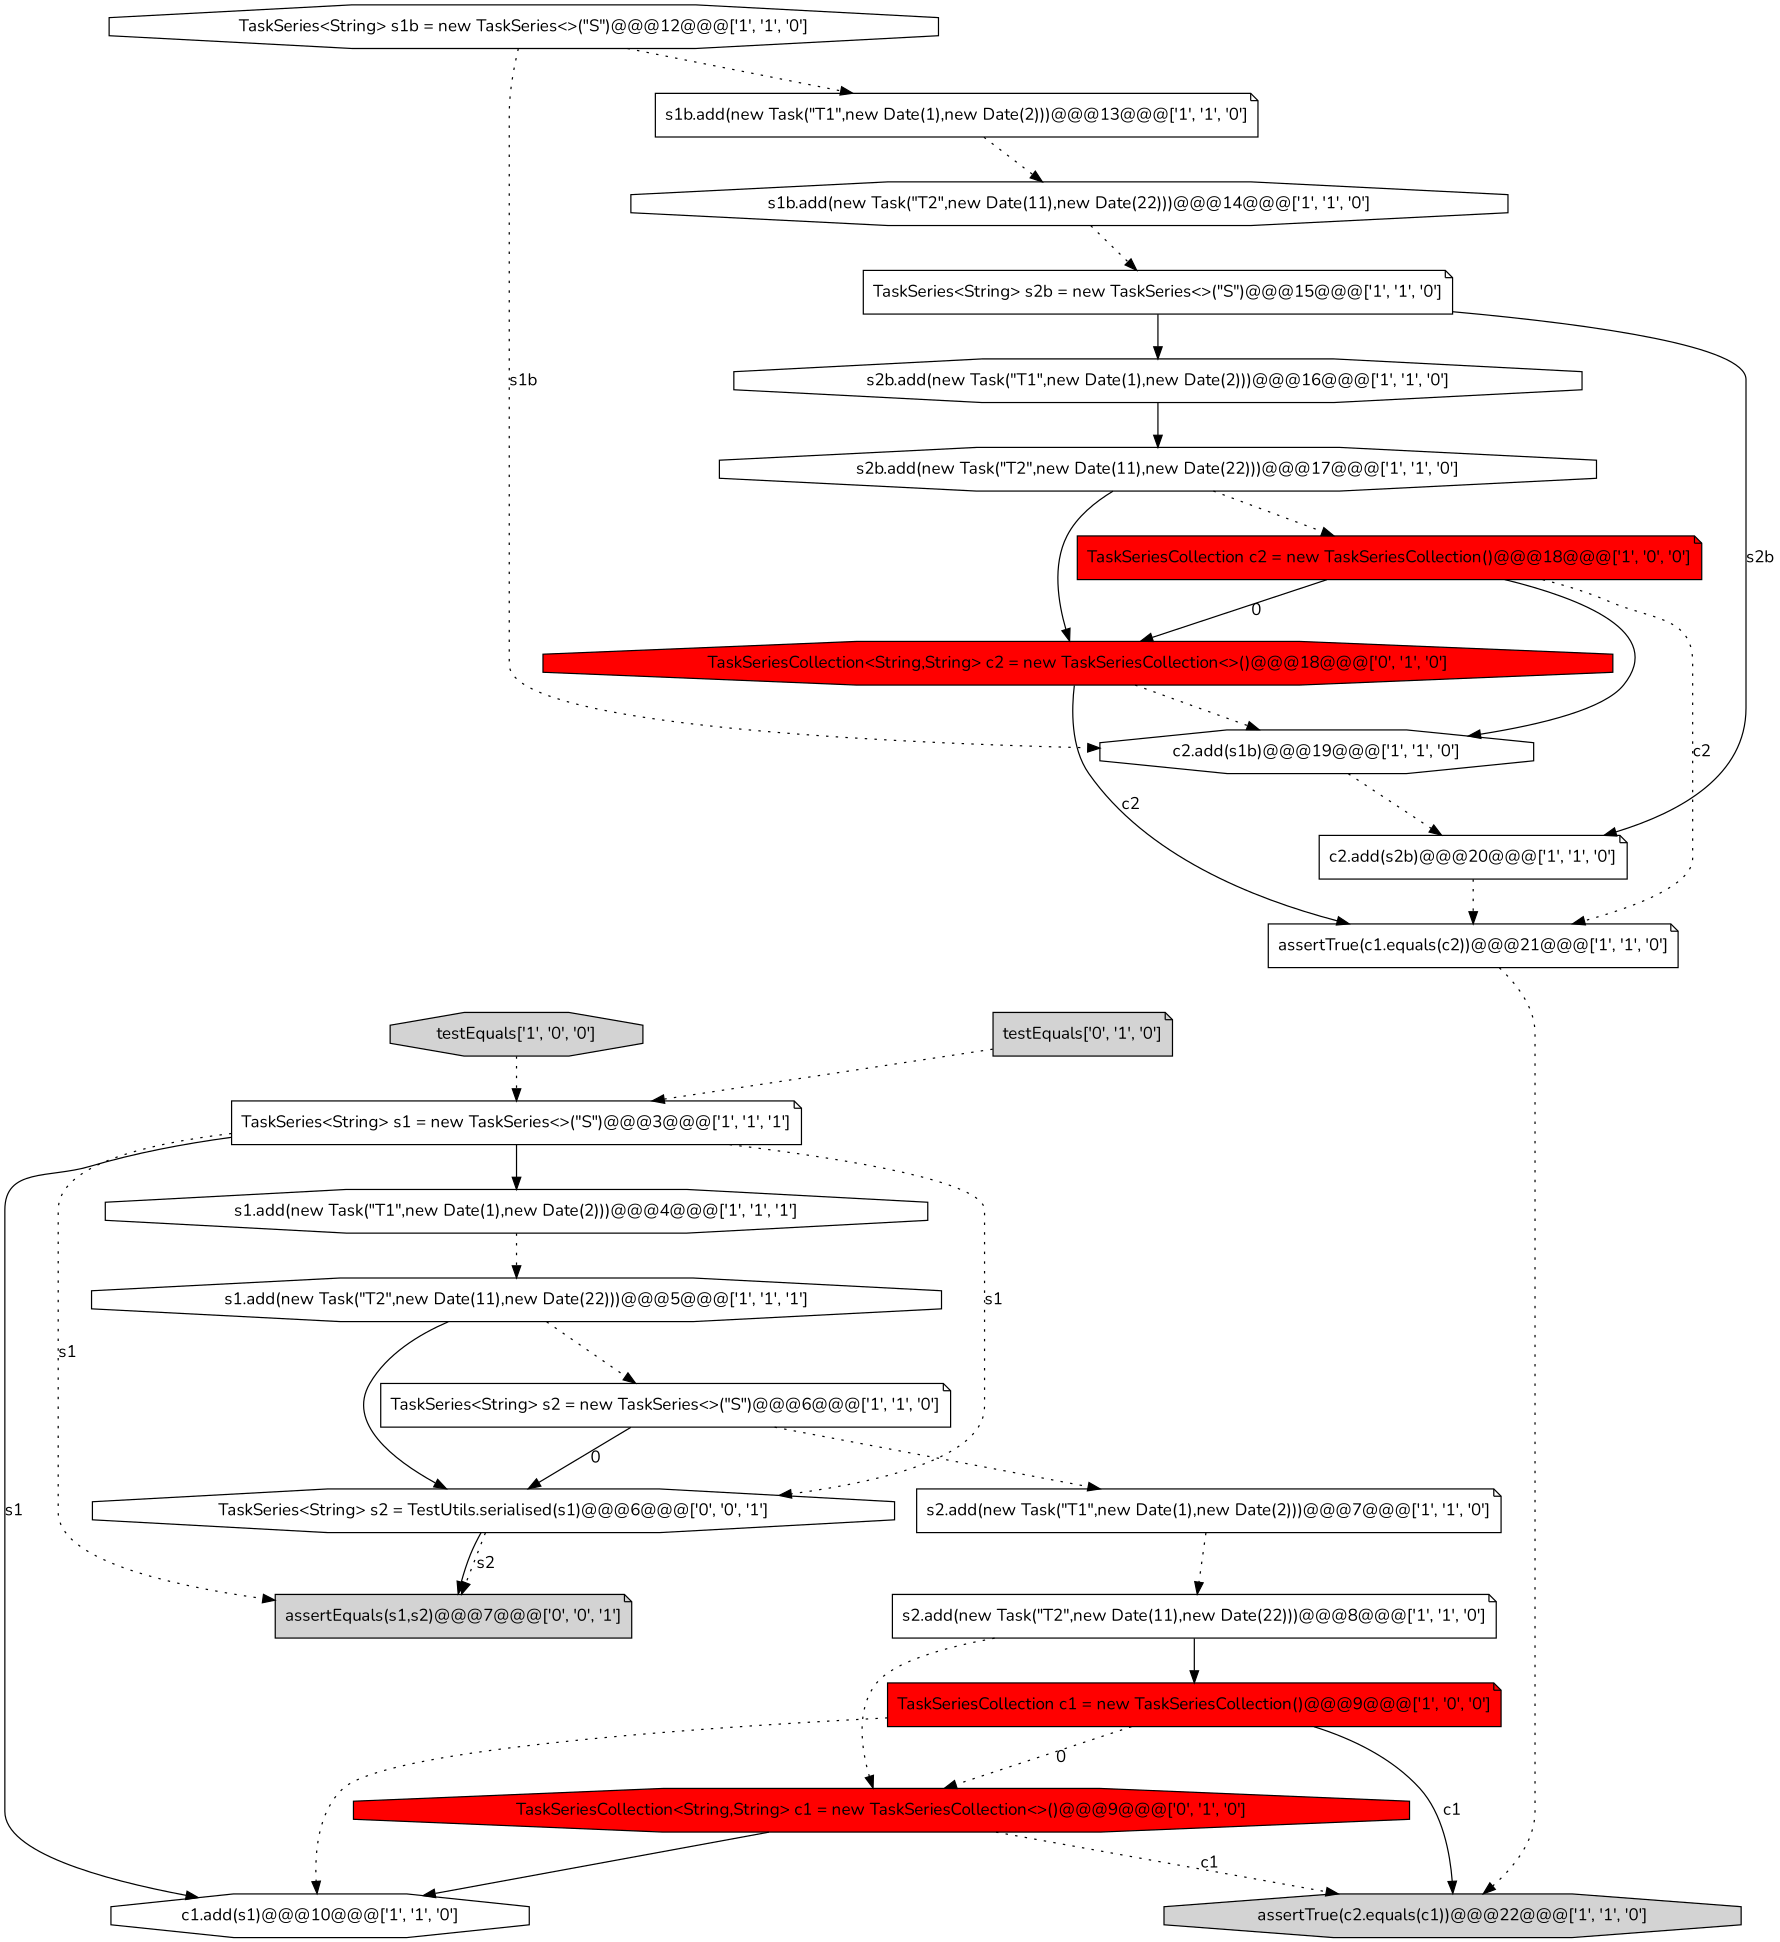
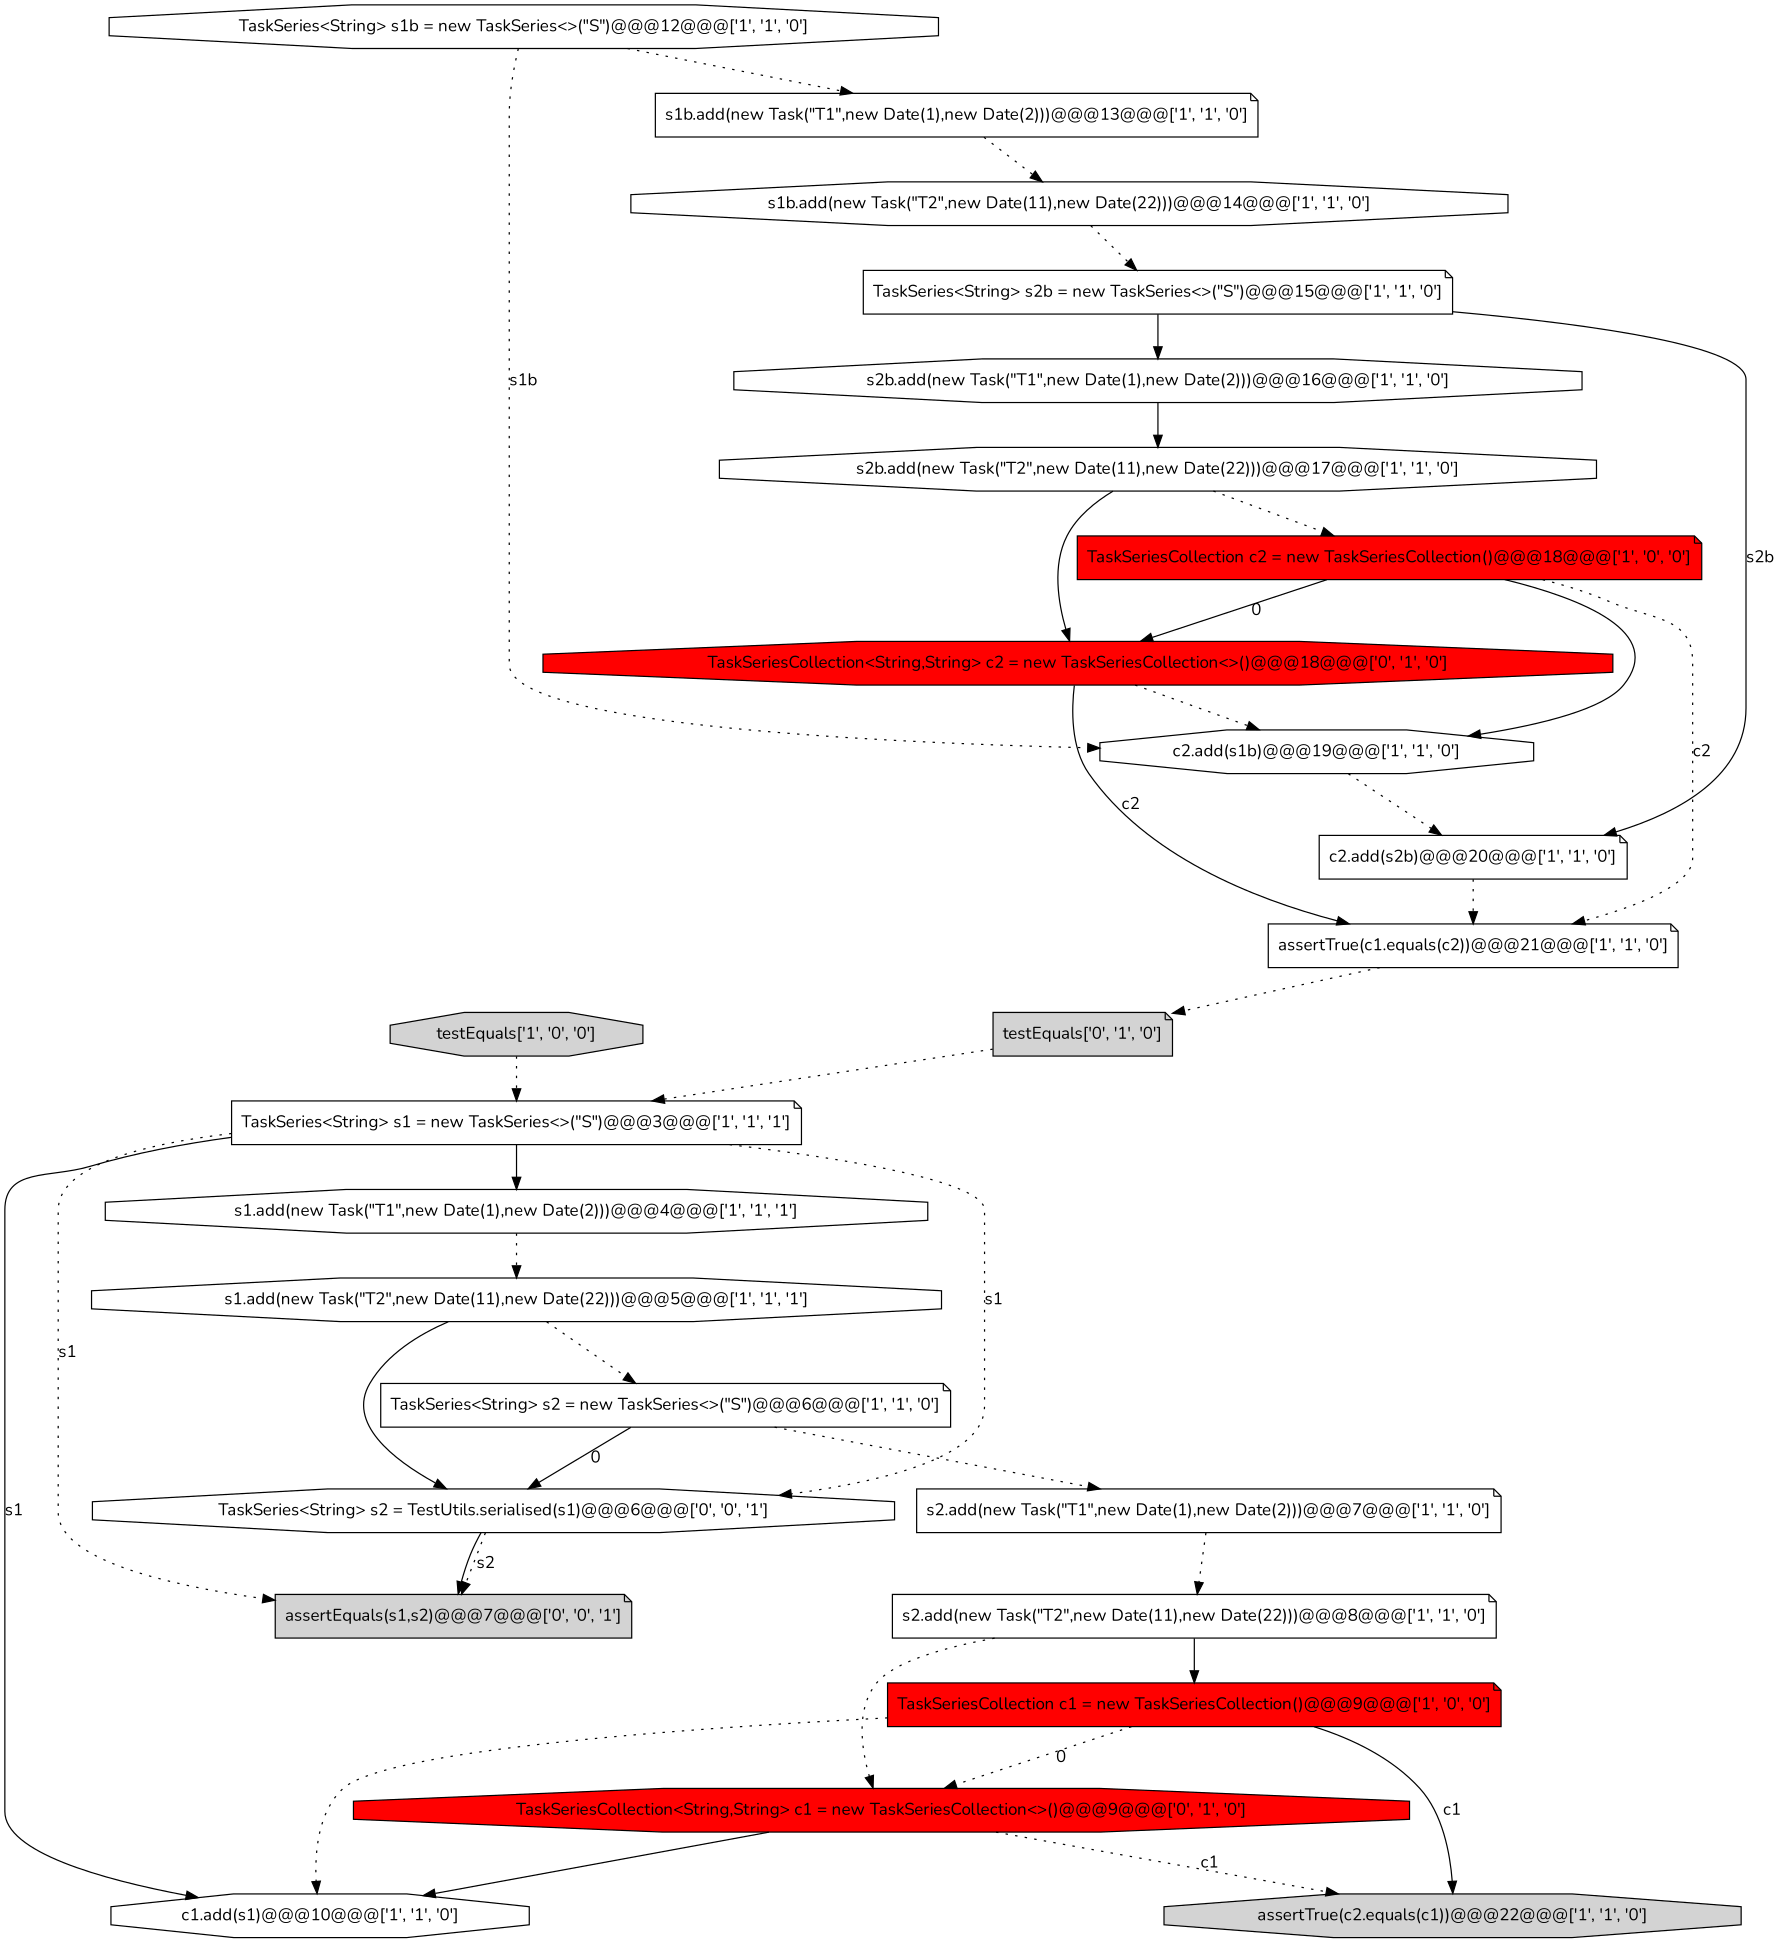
(1535, 1428) -> (1282, 989)
